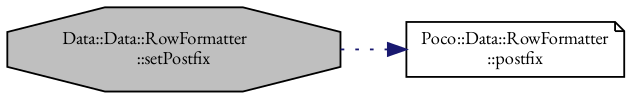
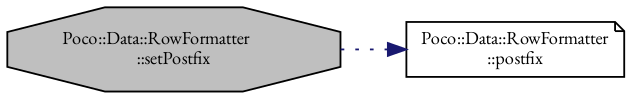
(174, 49) -> (174, 49)
